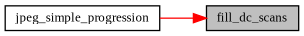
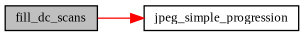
(176, 18) -> (114, 18)
